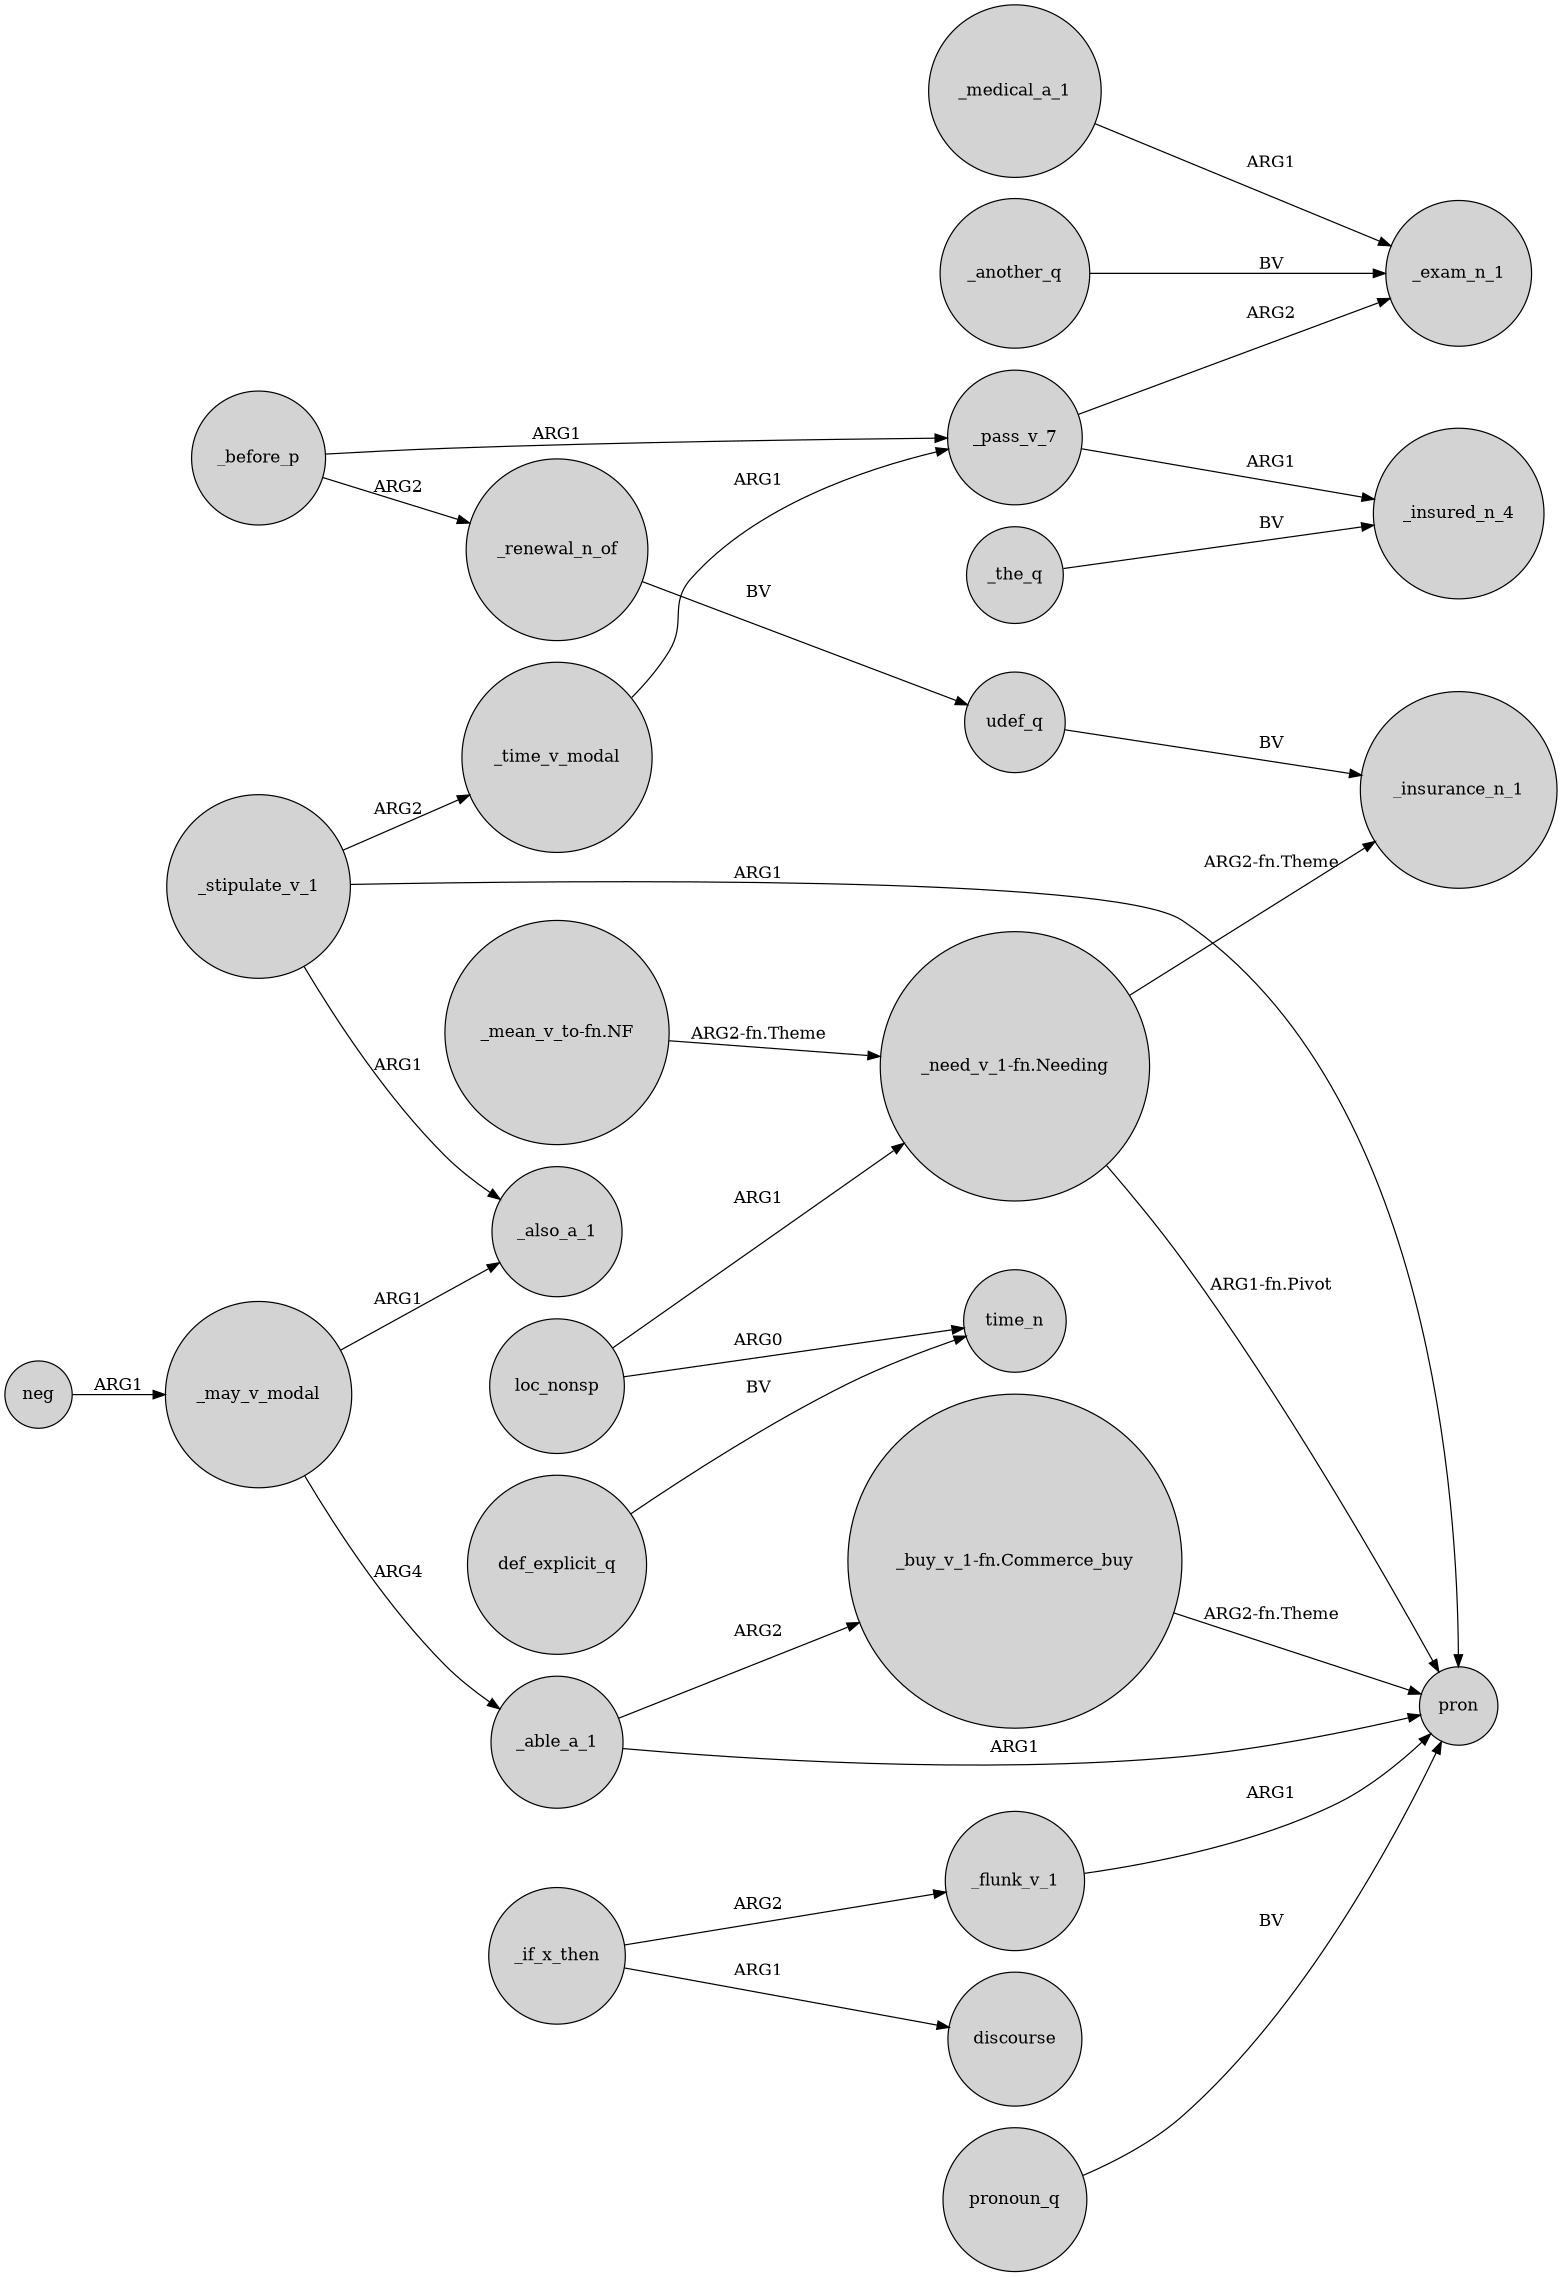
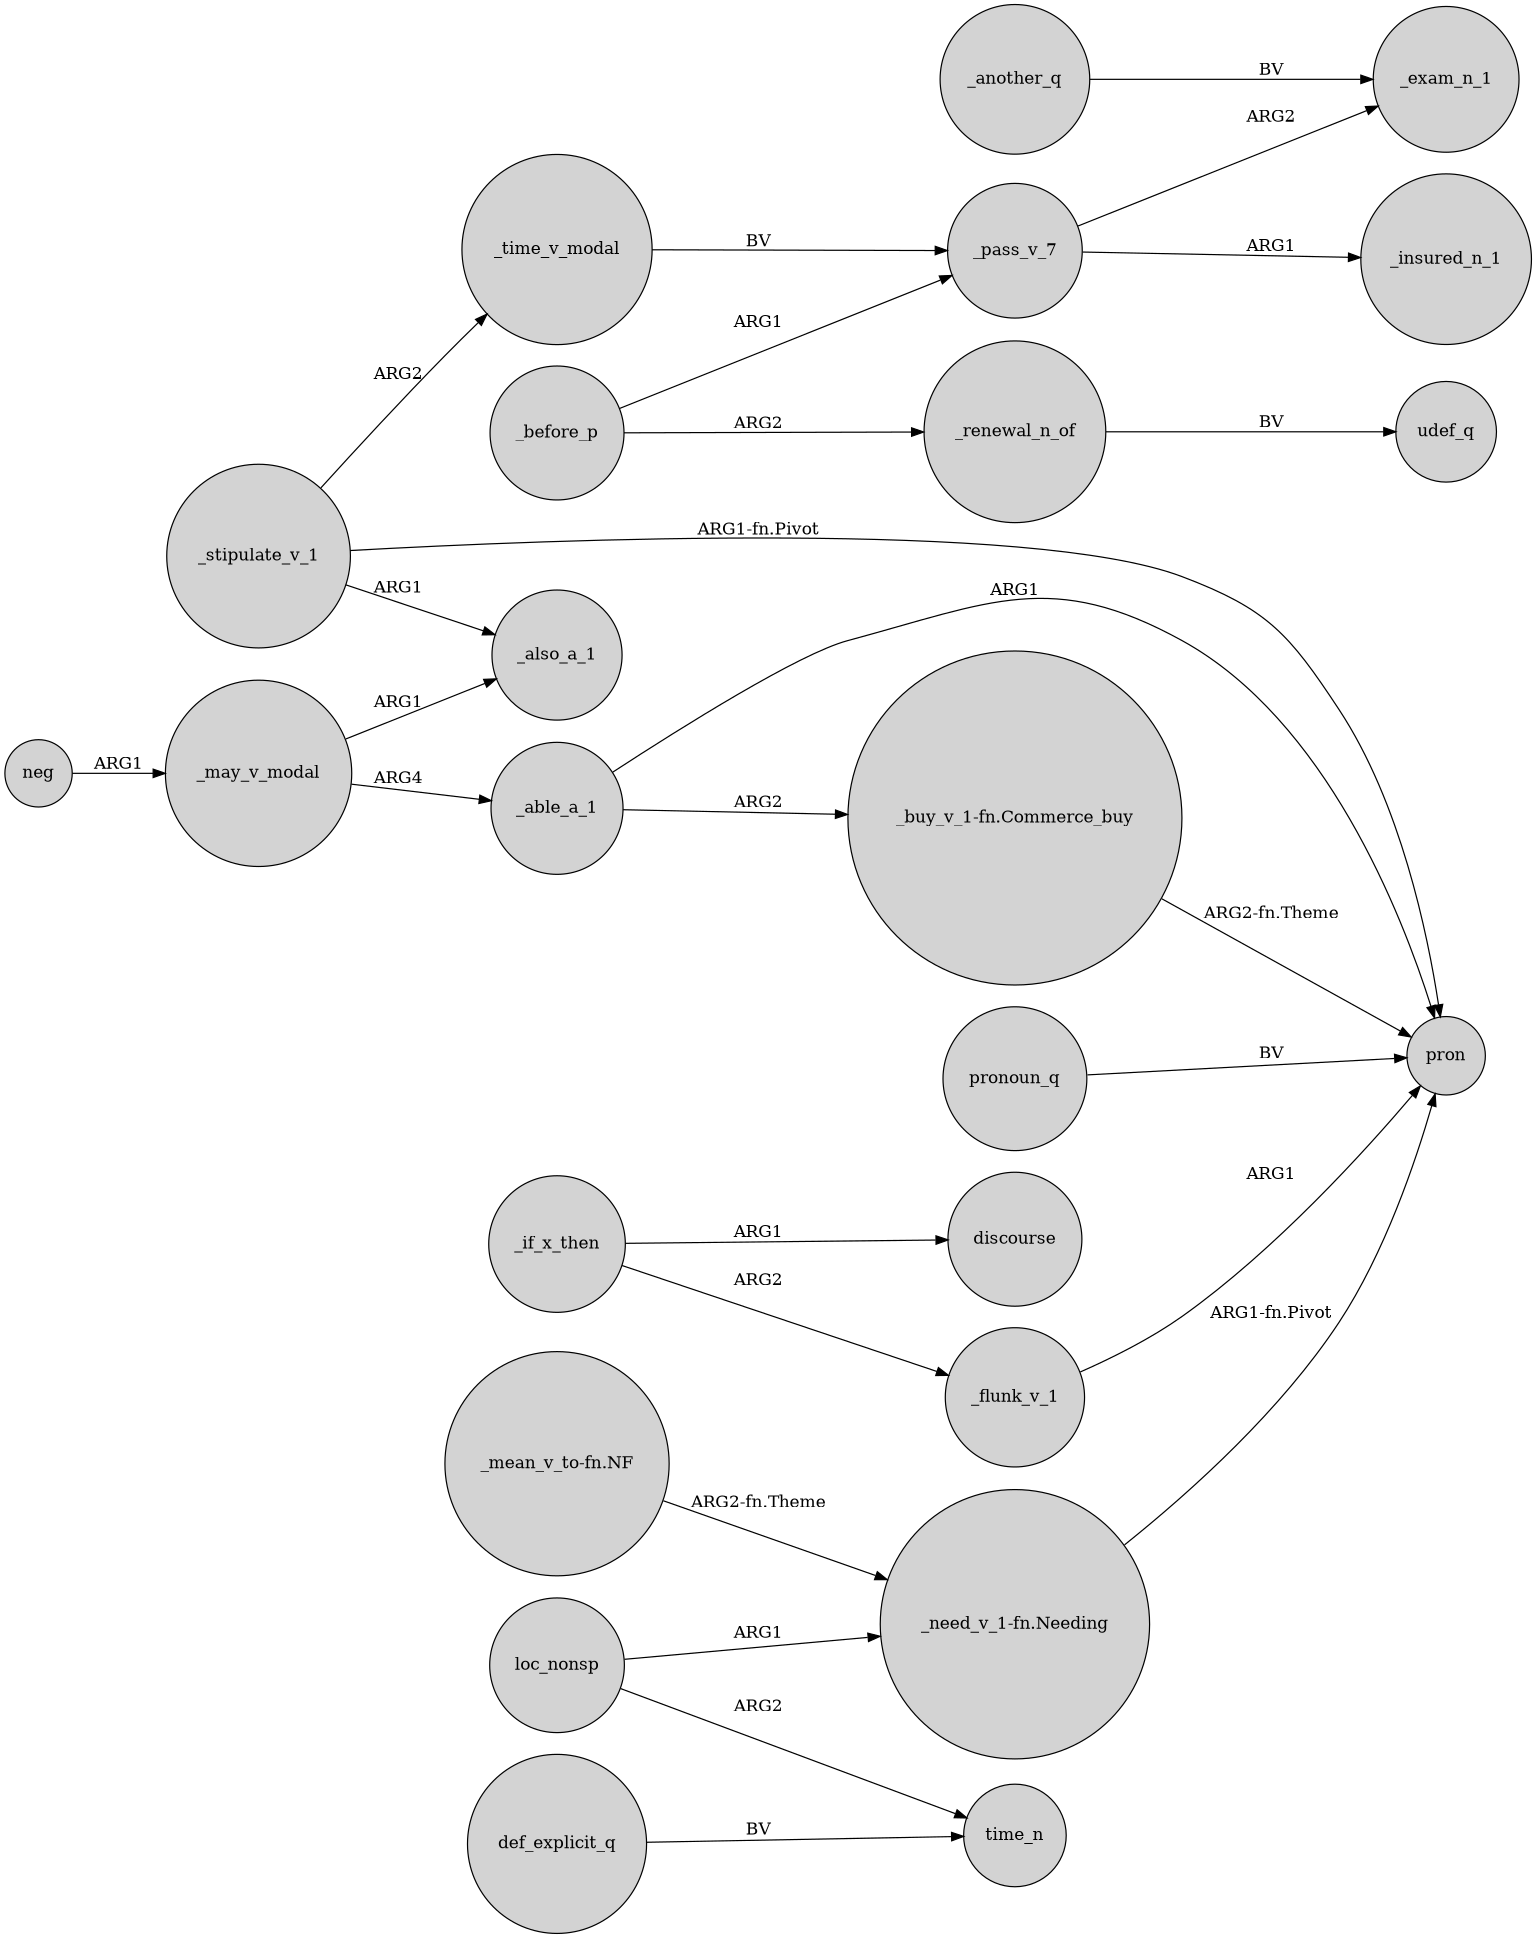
(1015, 91) -> none
(759, 480) -> (759, 242)
(1459, 514) -> (1446, 259)
(1015, 575) -> none
(1459, 790) -> none
(759, 874) -> (759, 530)
(759, 1341) -> (759, 1707)
